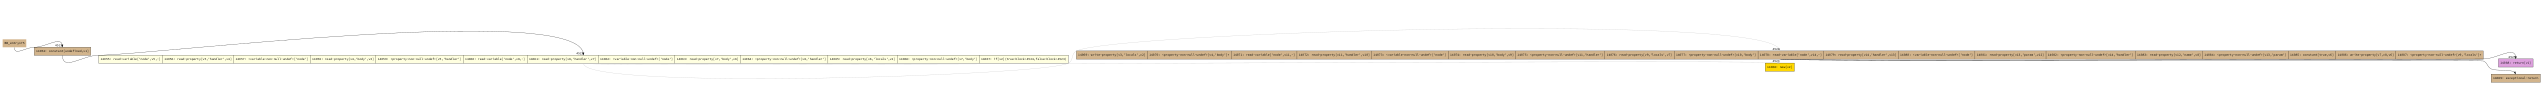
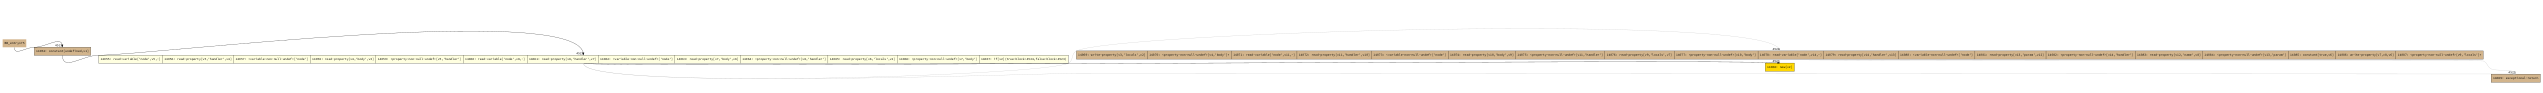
(2149, 61) -> (2149, 61)
(1181, 63) -> (1181, 63)
(2516, 63) -> none
none -> (1548, 74)
